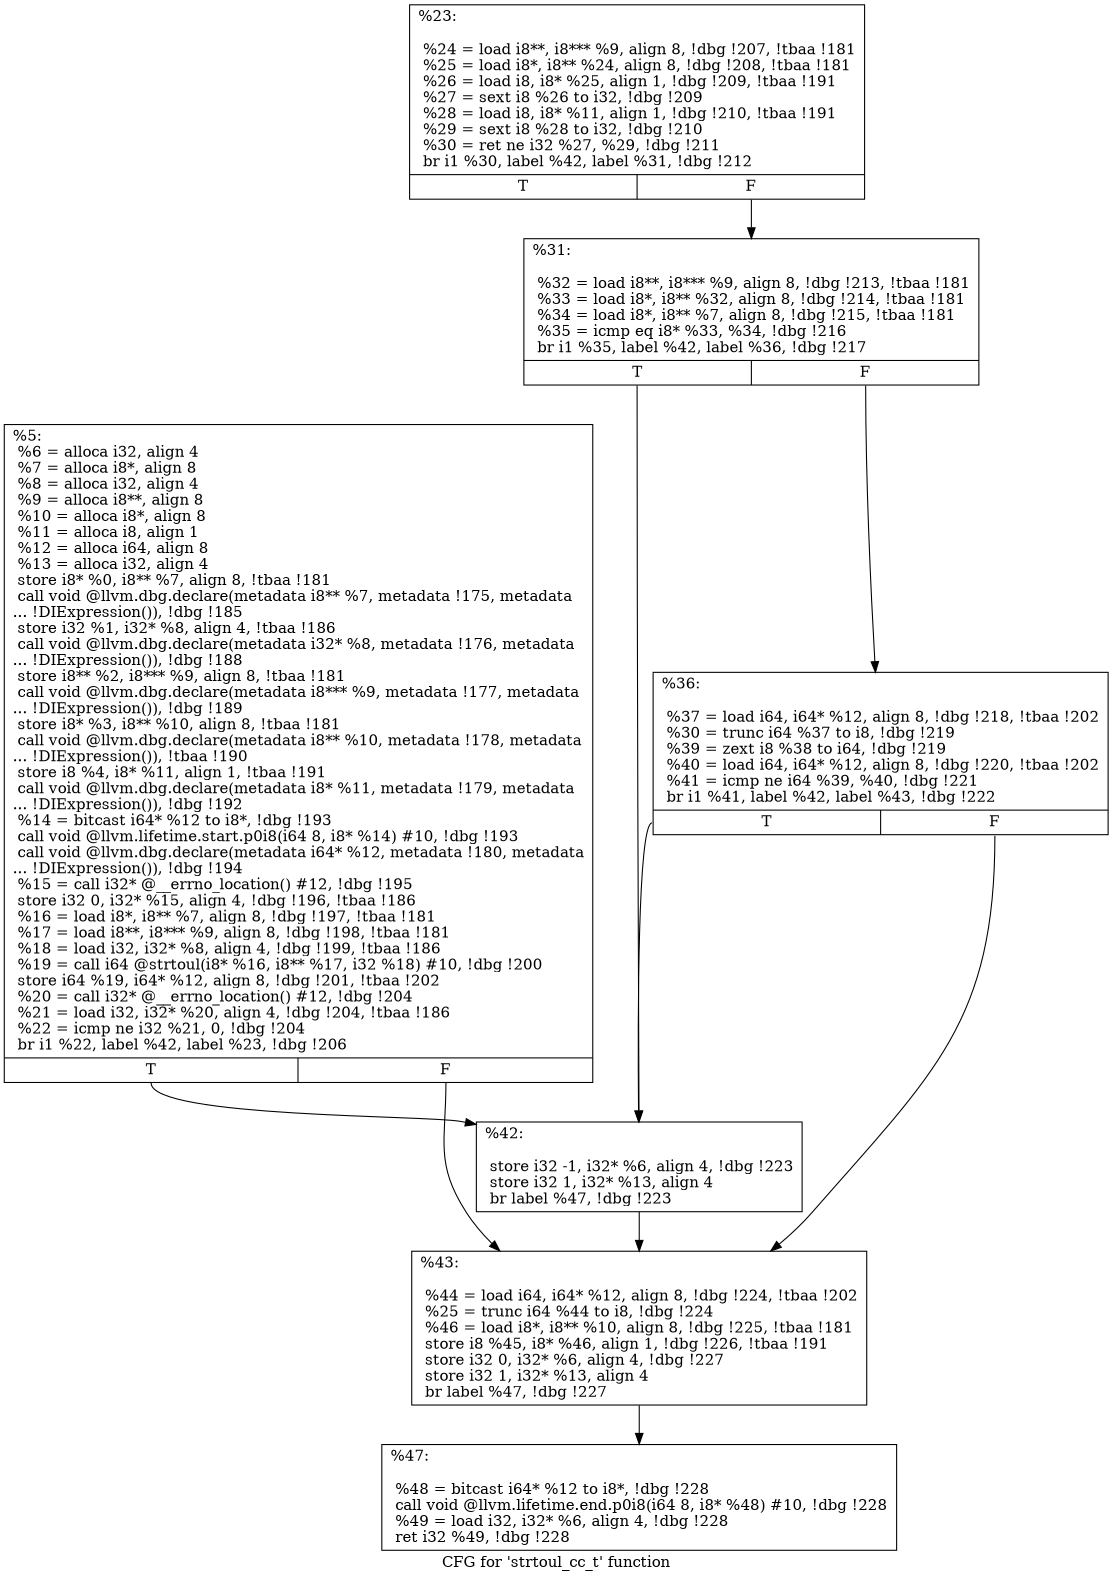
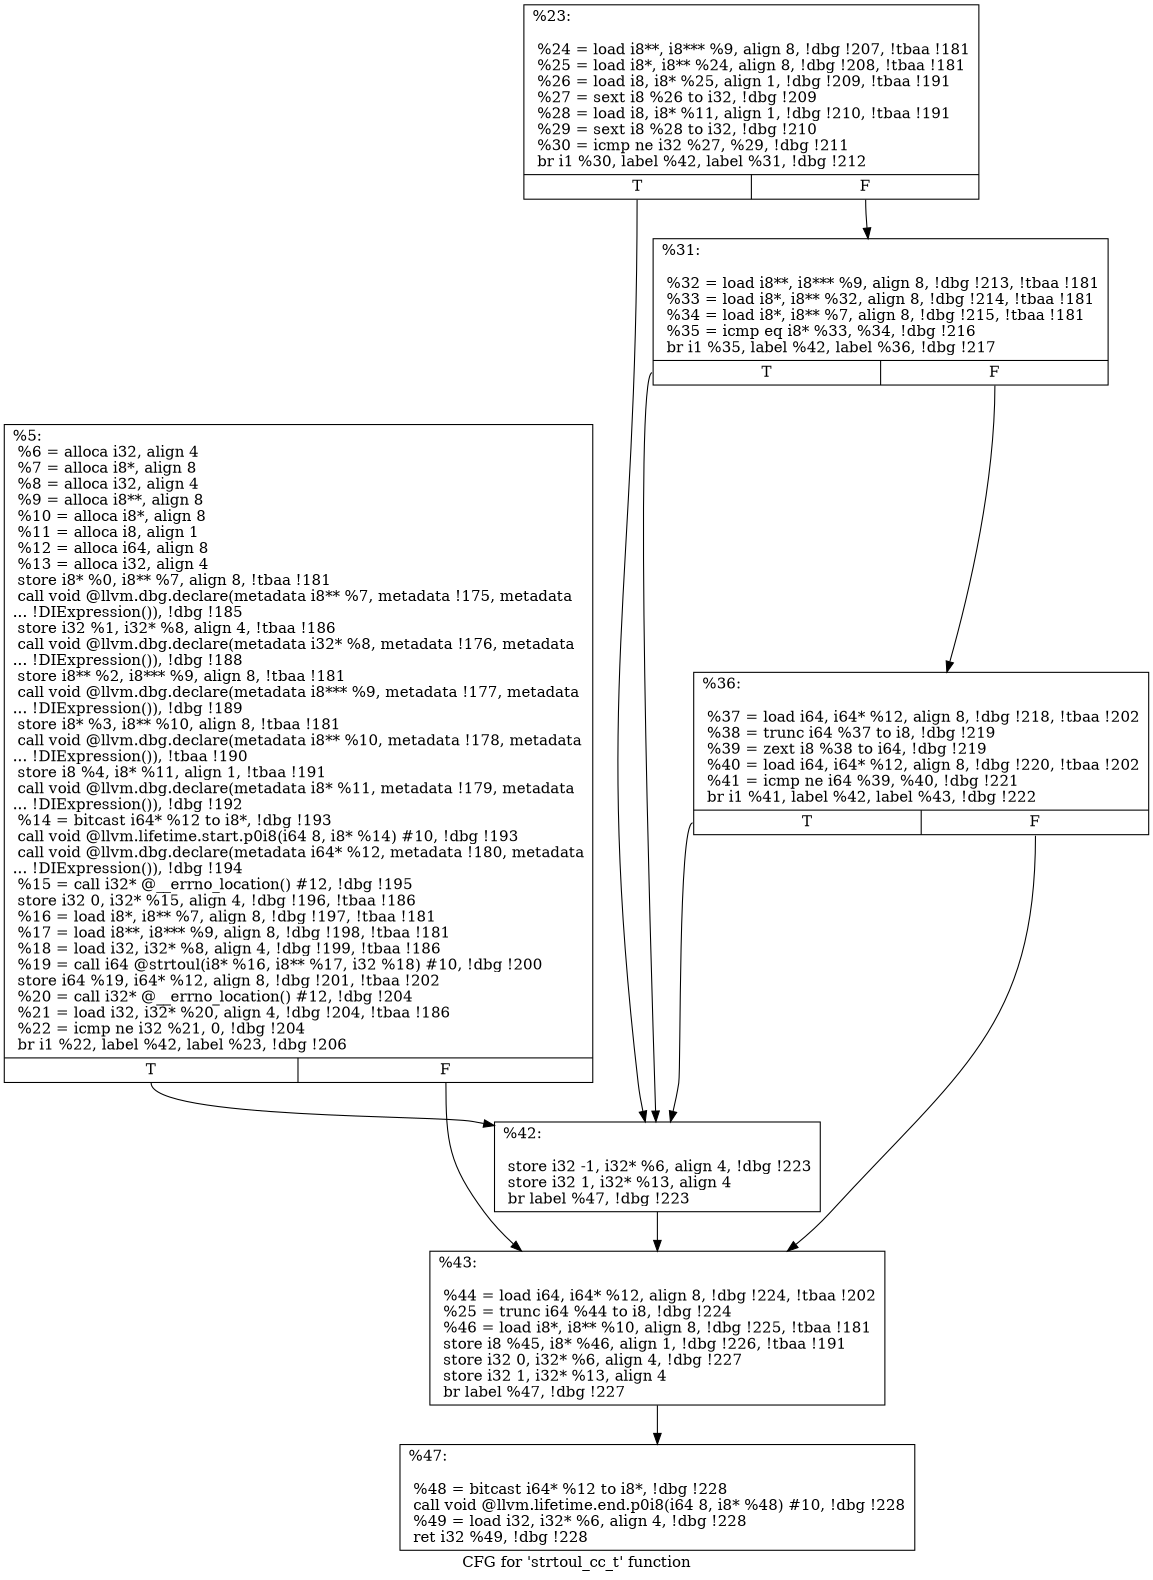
(569, 146) -> (691, 146)
none -> (620, 656)
(809, 733) -> (849, 733)
